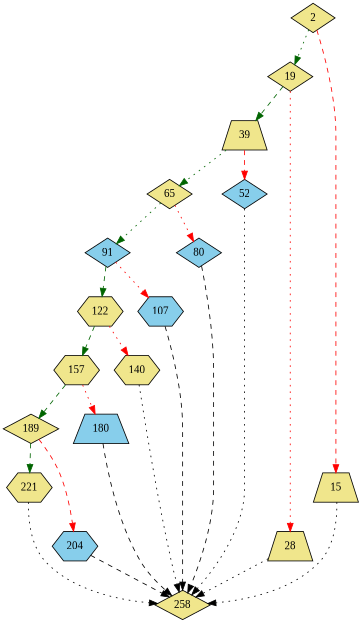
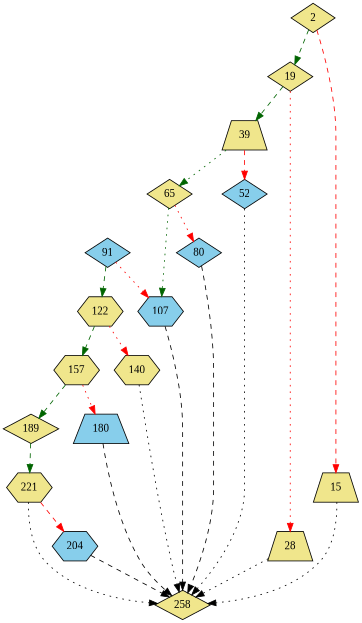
(303, 43) -> (303, 43)
(142, 221) -> (165, 248)
(62, 479) -> (50, 514)
